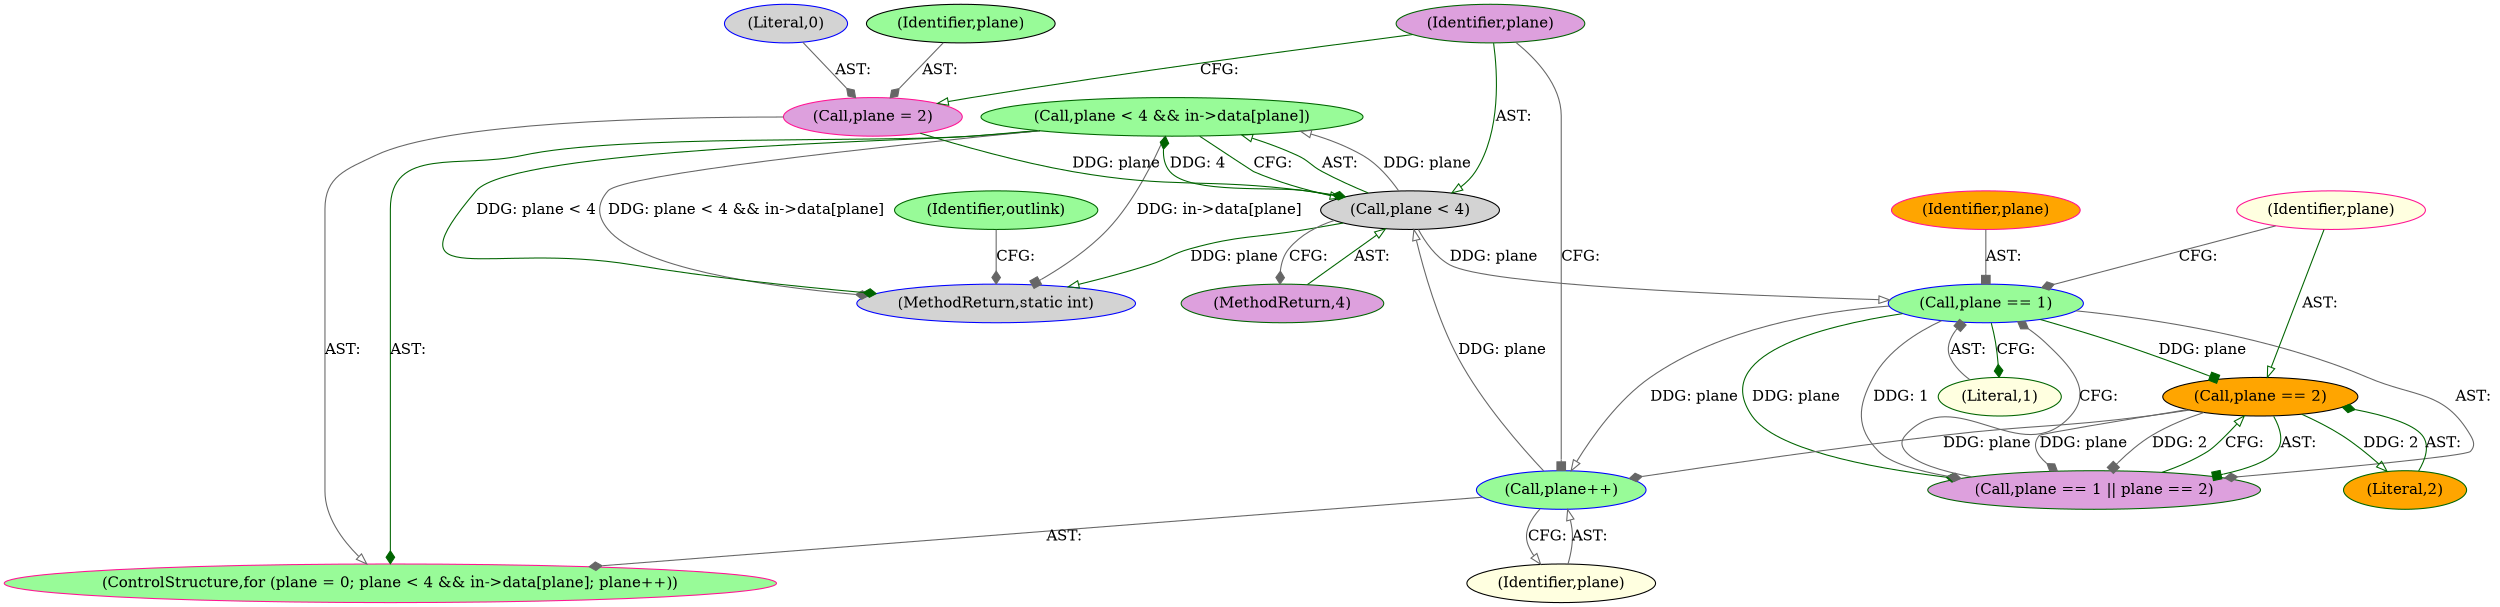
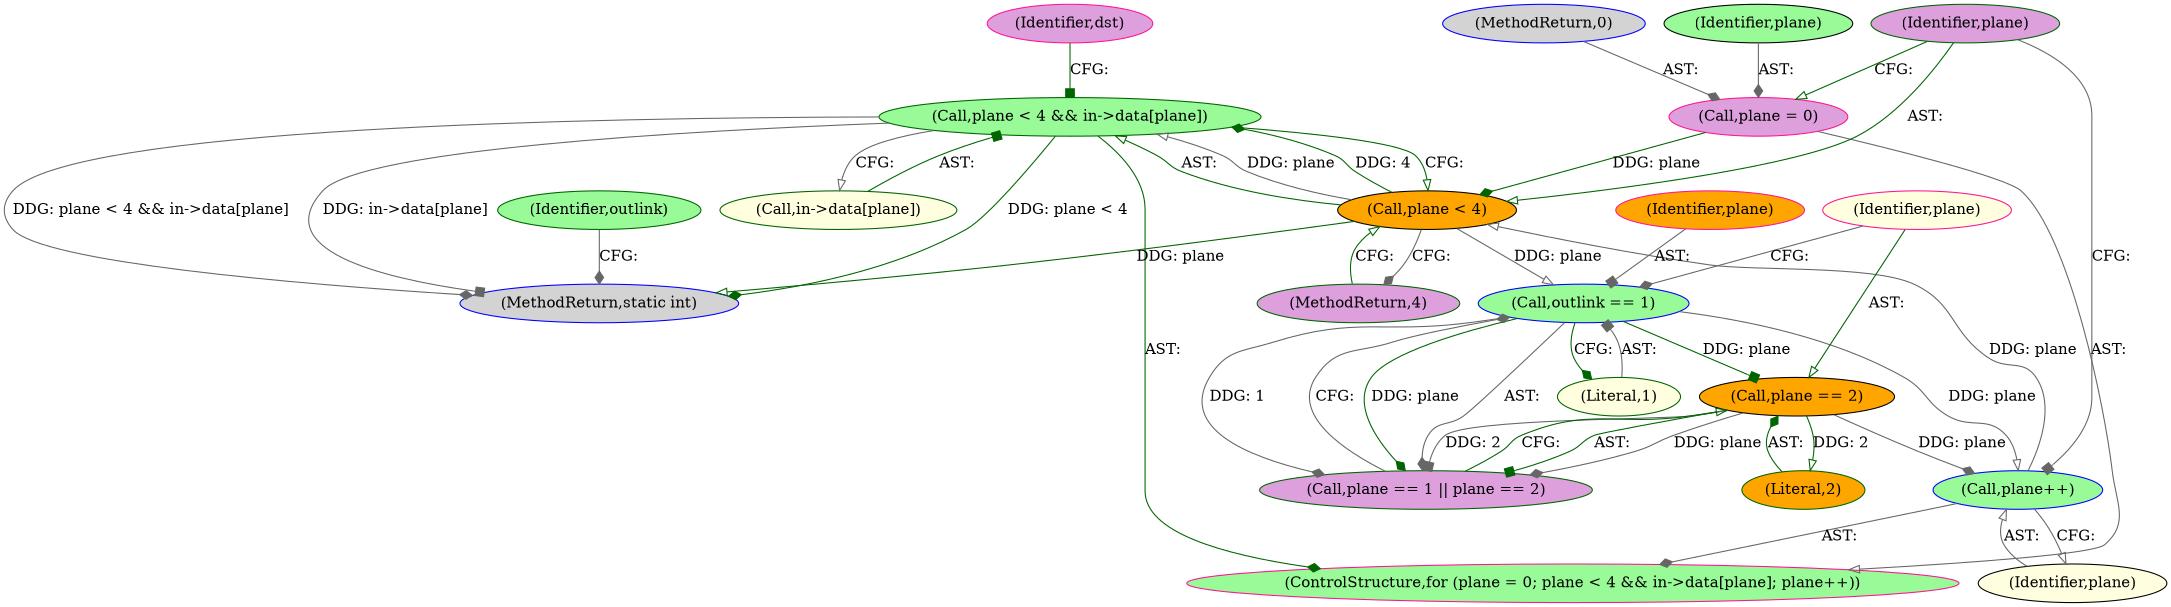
(786, 24) -> (1544, 24)
none -> (1070, 24)
(873, 117) -> (1758, 117)
none -> (838, 210)
(1410, 210) -> (1427, 210)
(1375, 257) -> (1377, 257)
(1986, 303) -> (1584, 303)
